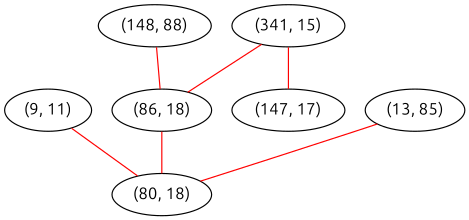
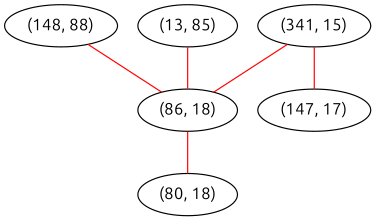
(48, 110) -> none
(289, 153) -> (188, 68)
